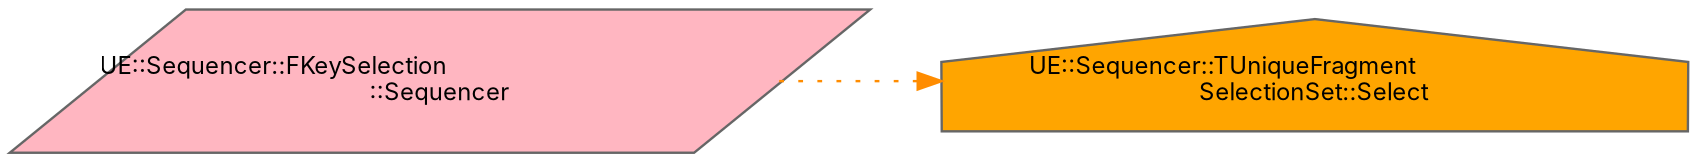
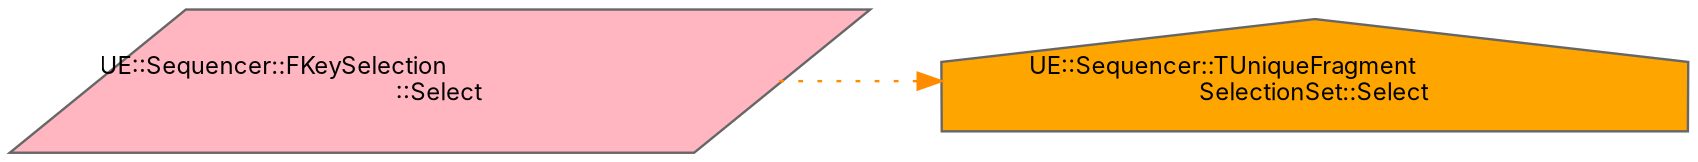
(440, 81) -> (440, 81)
